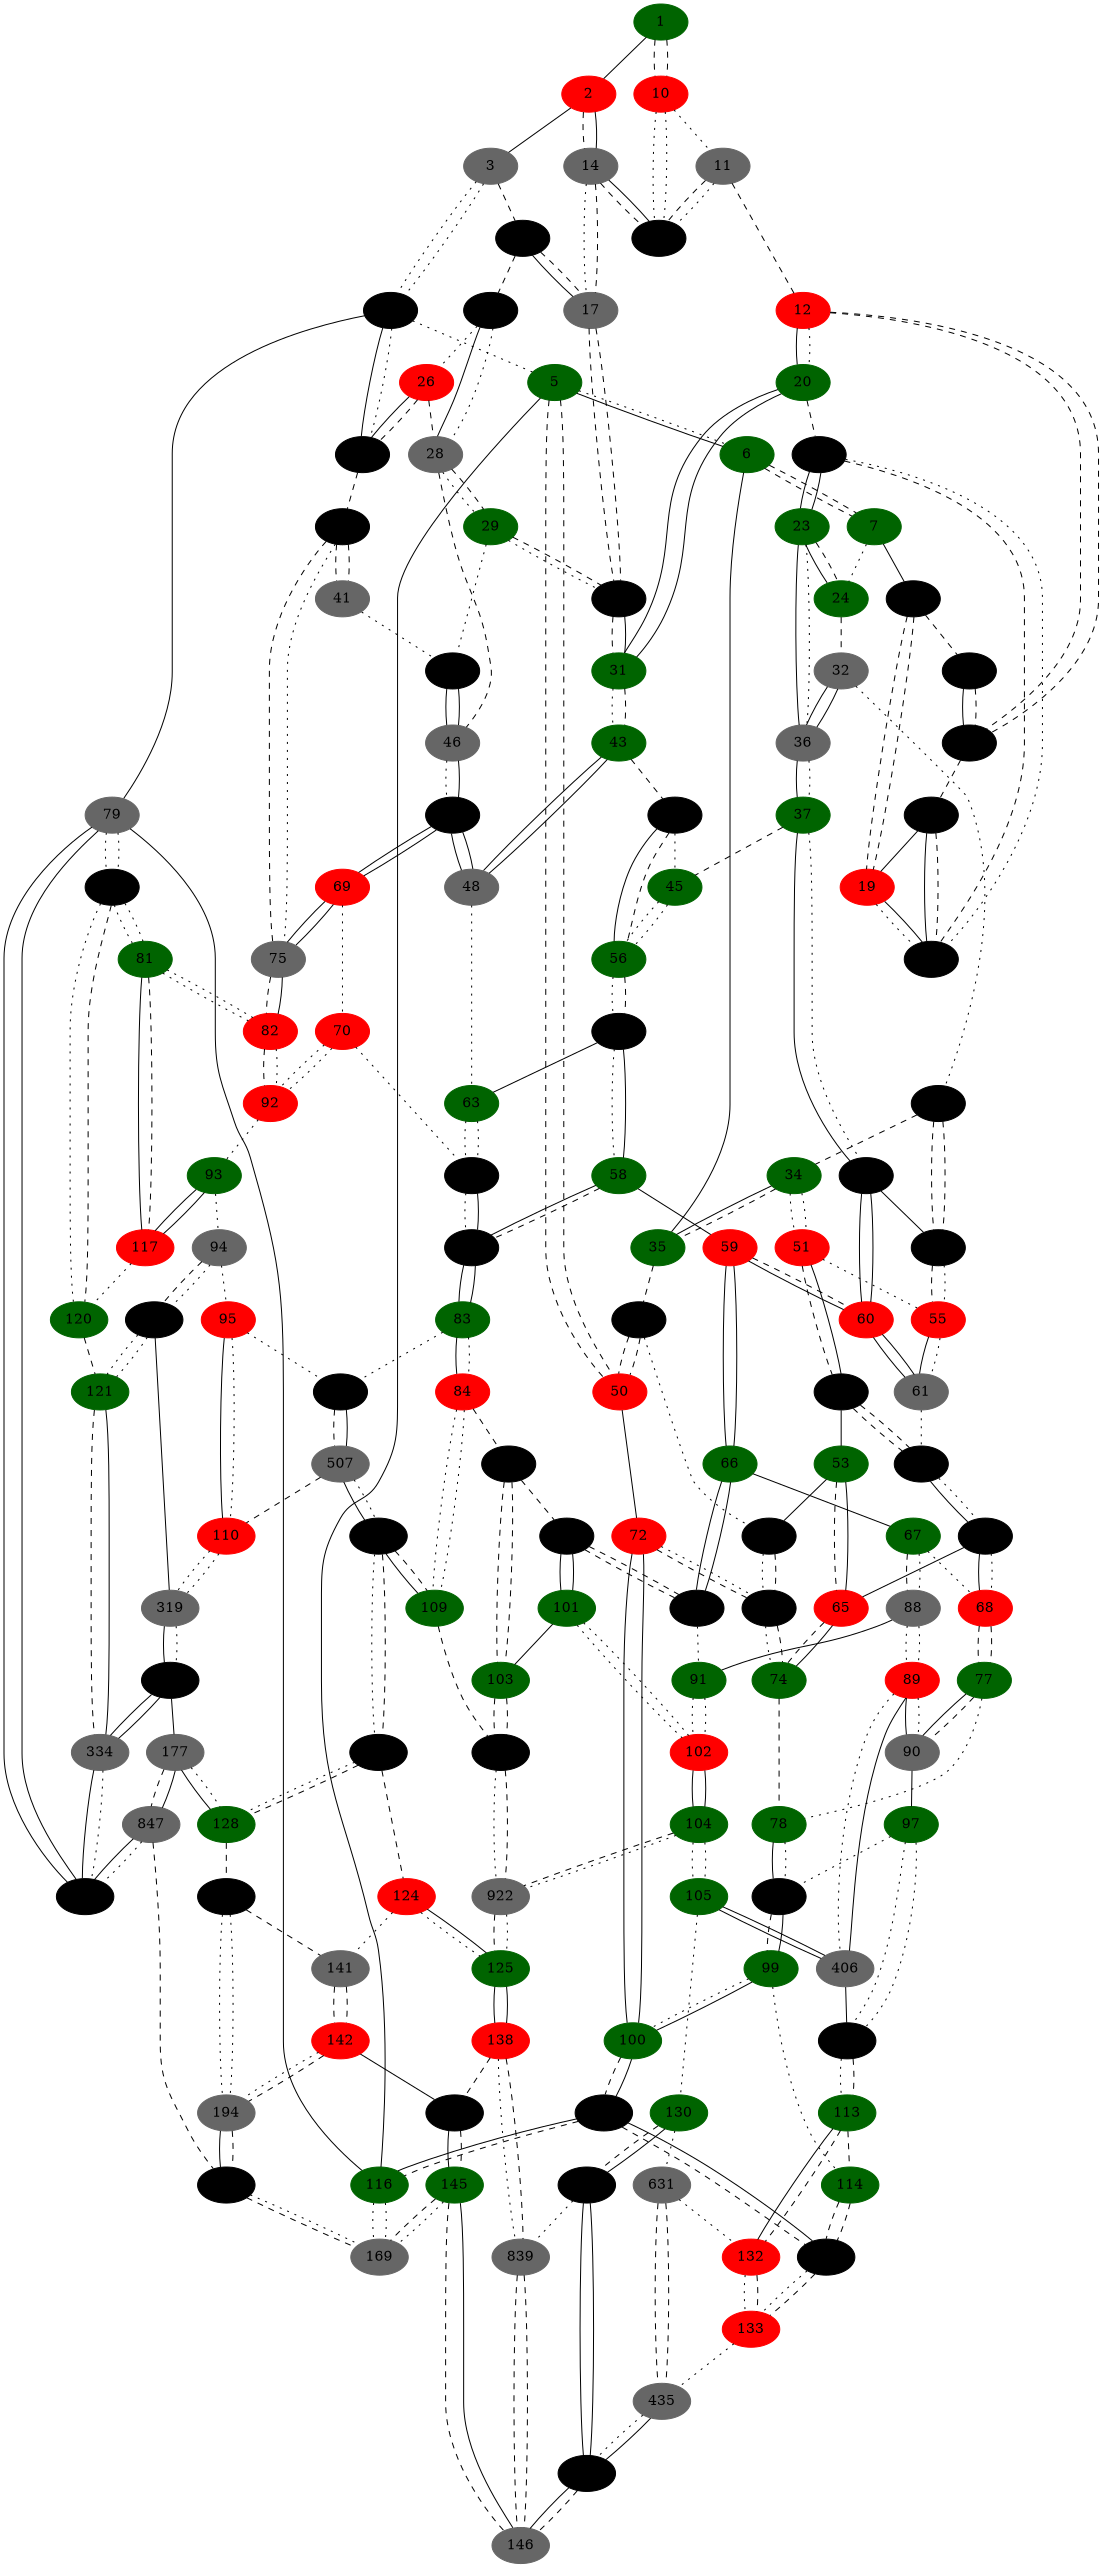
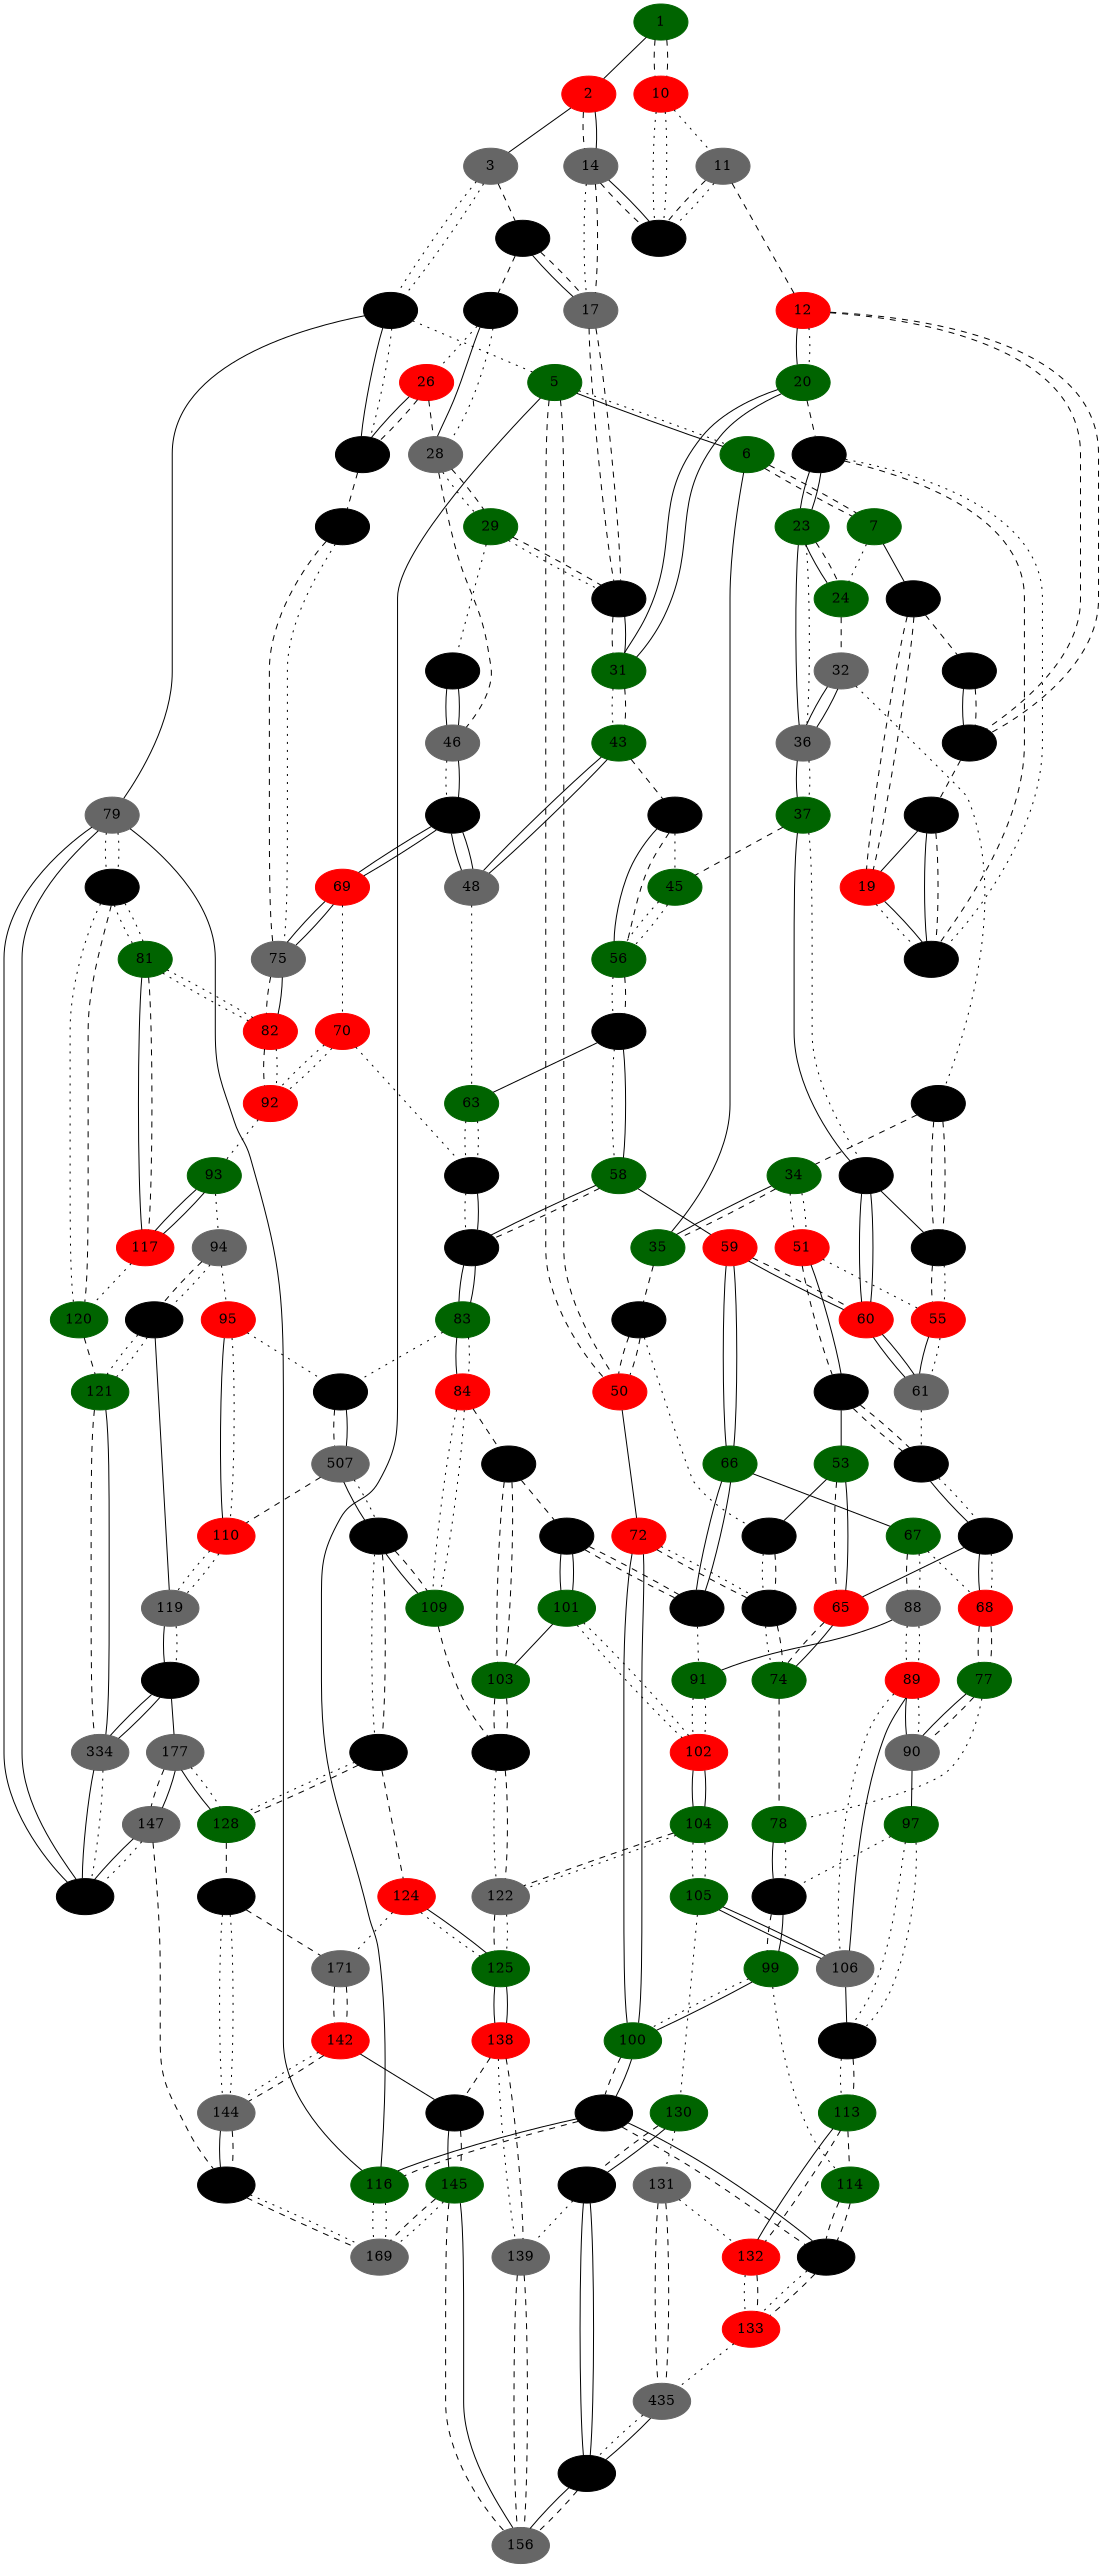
(342, 599) -> none
(170, 1608) -> (170, 1608)
(151, 1825) -> (151, 1825)
(501, 1897) -> (501, 1897)
(340, 1969) -> (340, 1969)
(845, 1969) -> (845, 1969)
(226, 2113) -> (226, 2113)
(662, 2185) -> (662, 2185)
(521, 2257) -> (521, 2257)
(521, 2546) -> (521, 2546)
